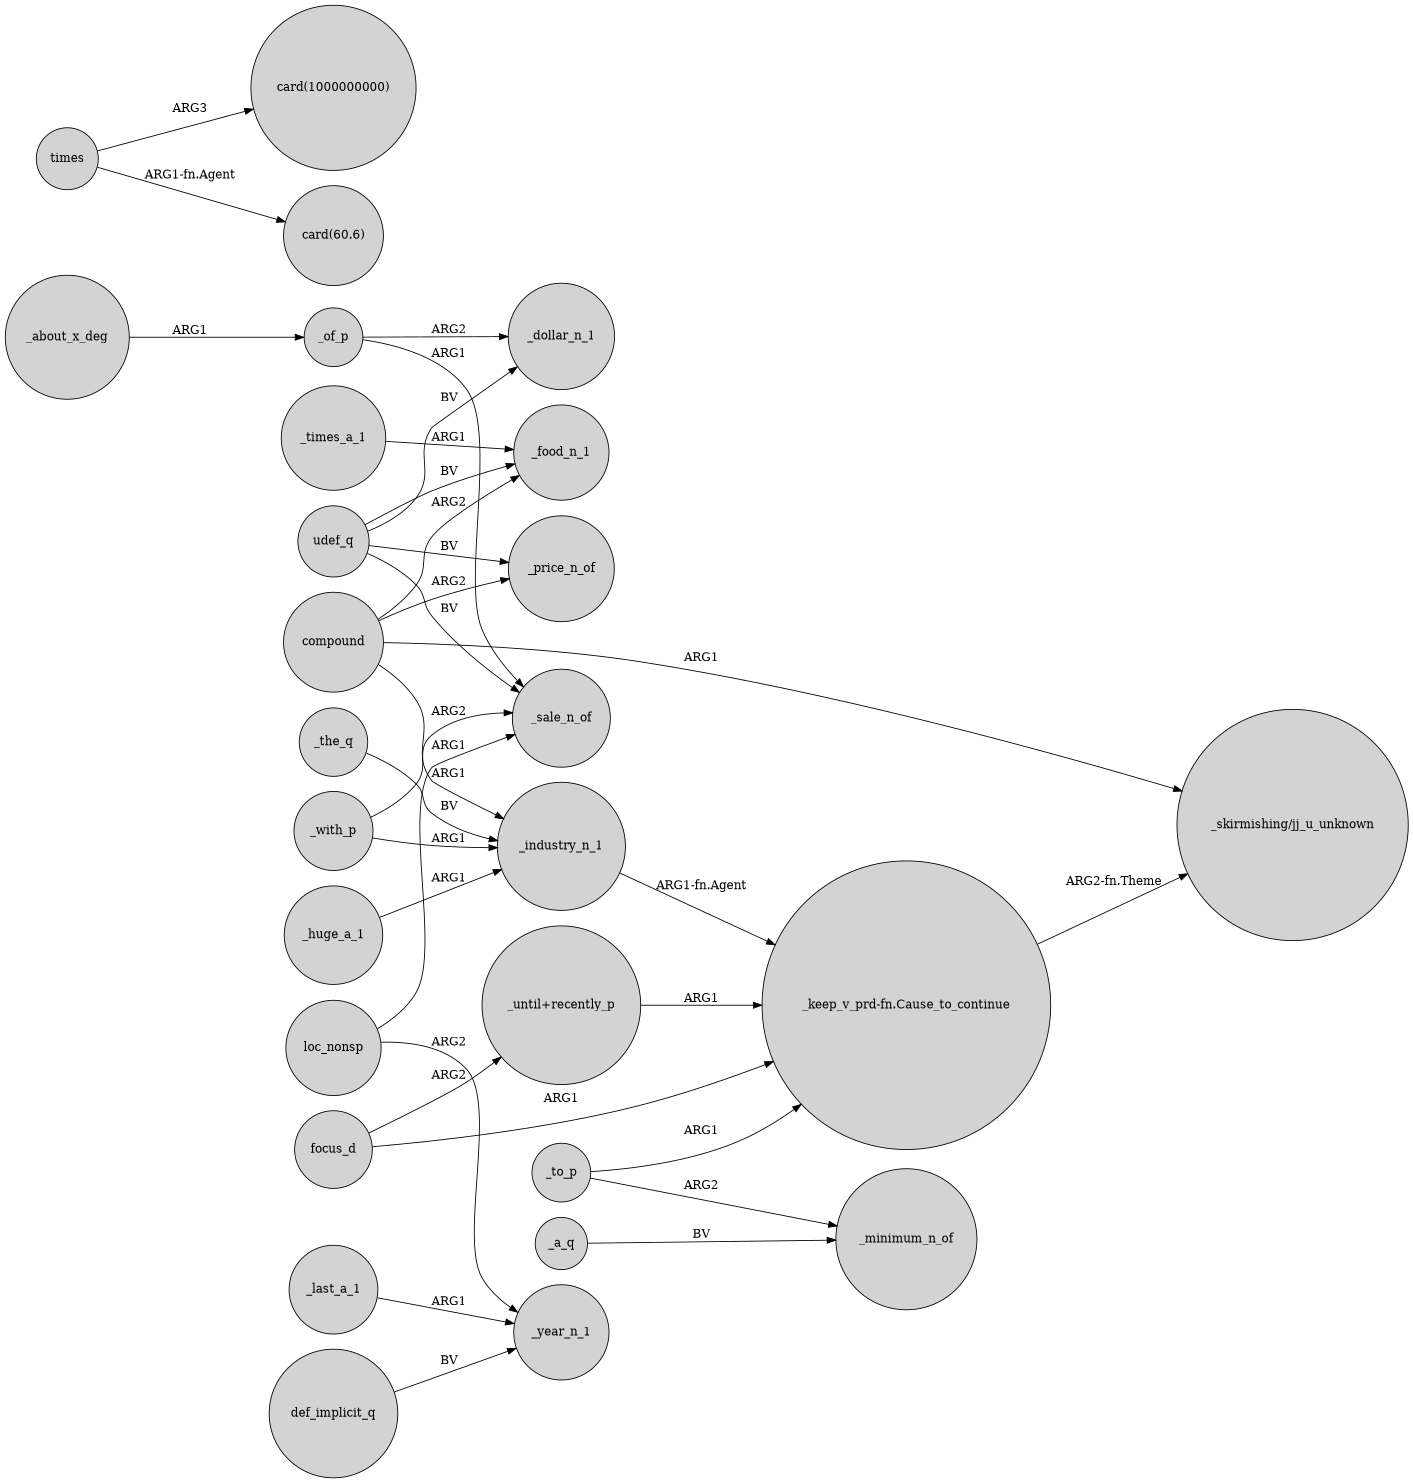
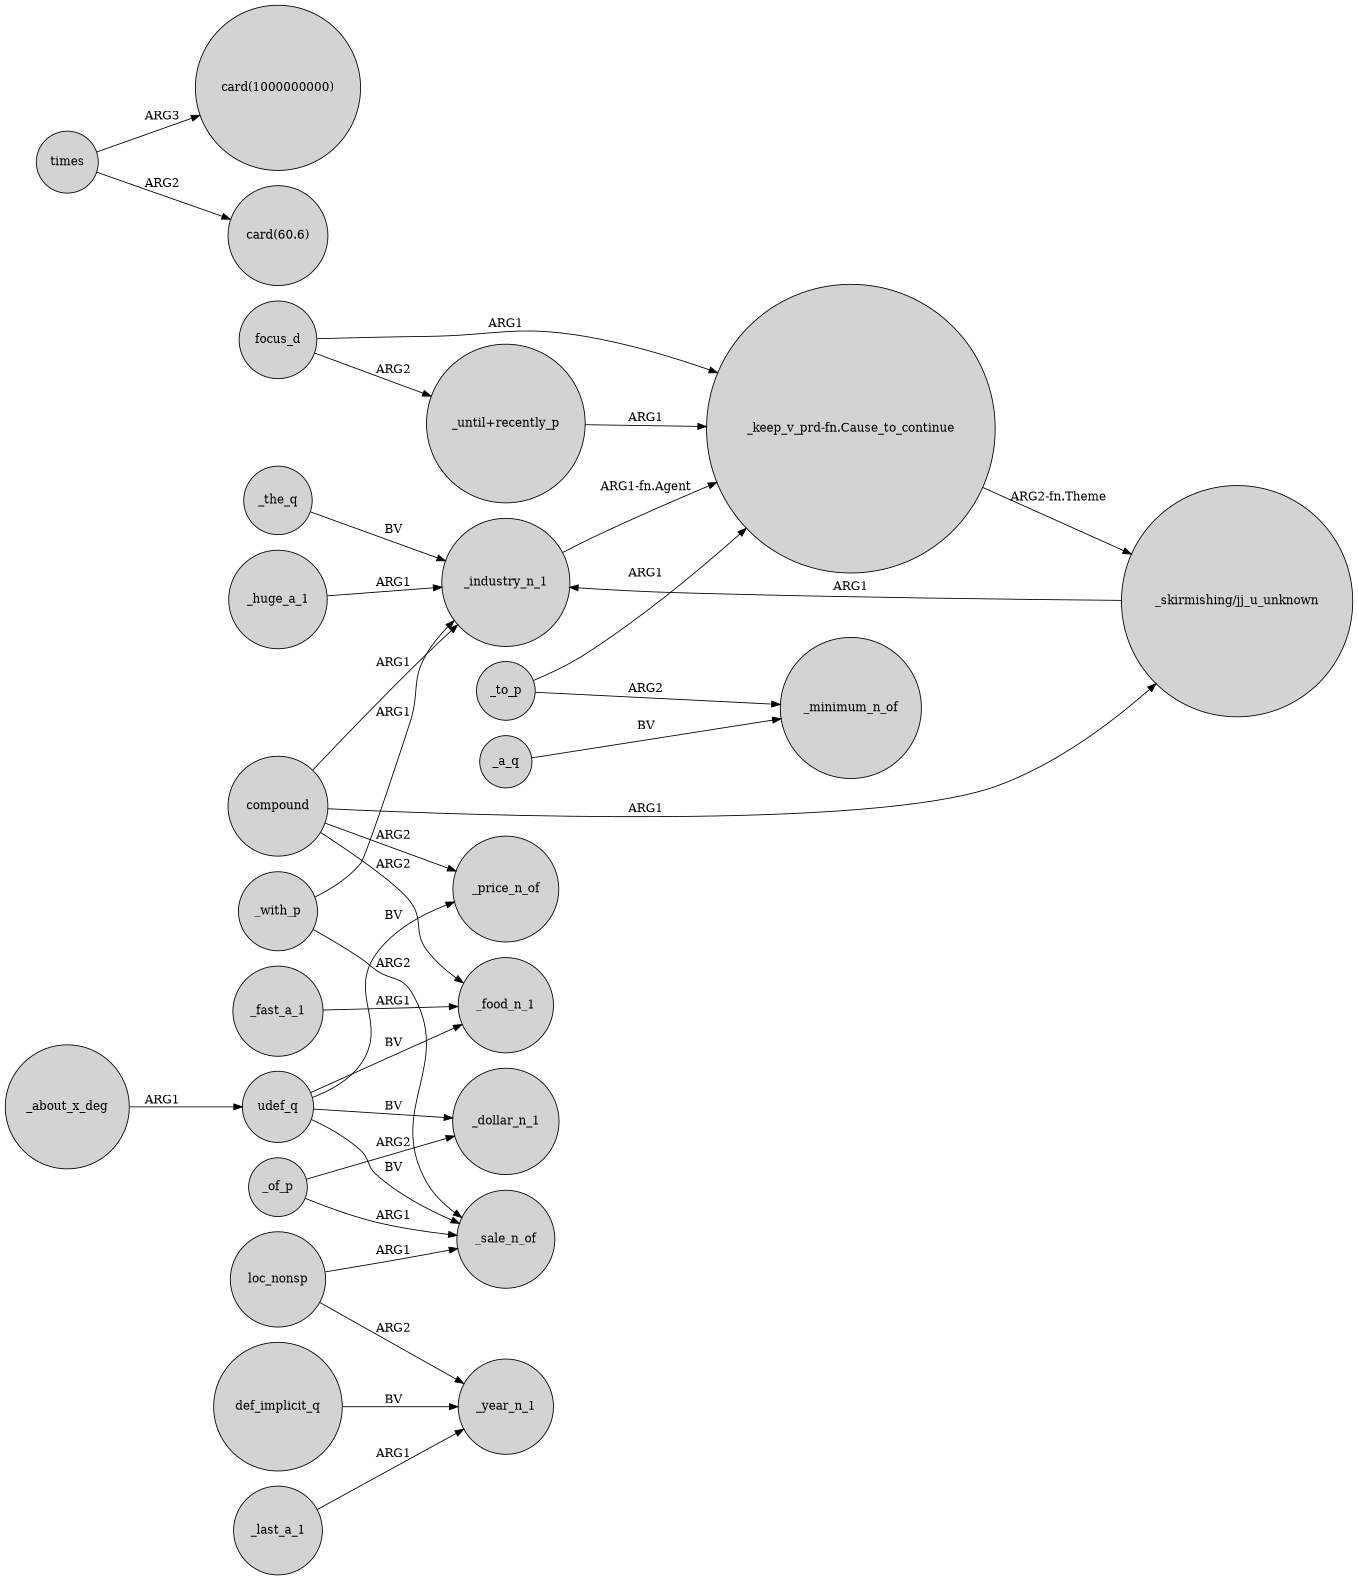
(190, 175) -> (162, 184)
(212, 337) -> (182, 1107)
(333, 438) -> (278, 1011)
none -> (850, 597)
